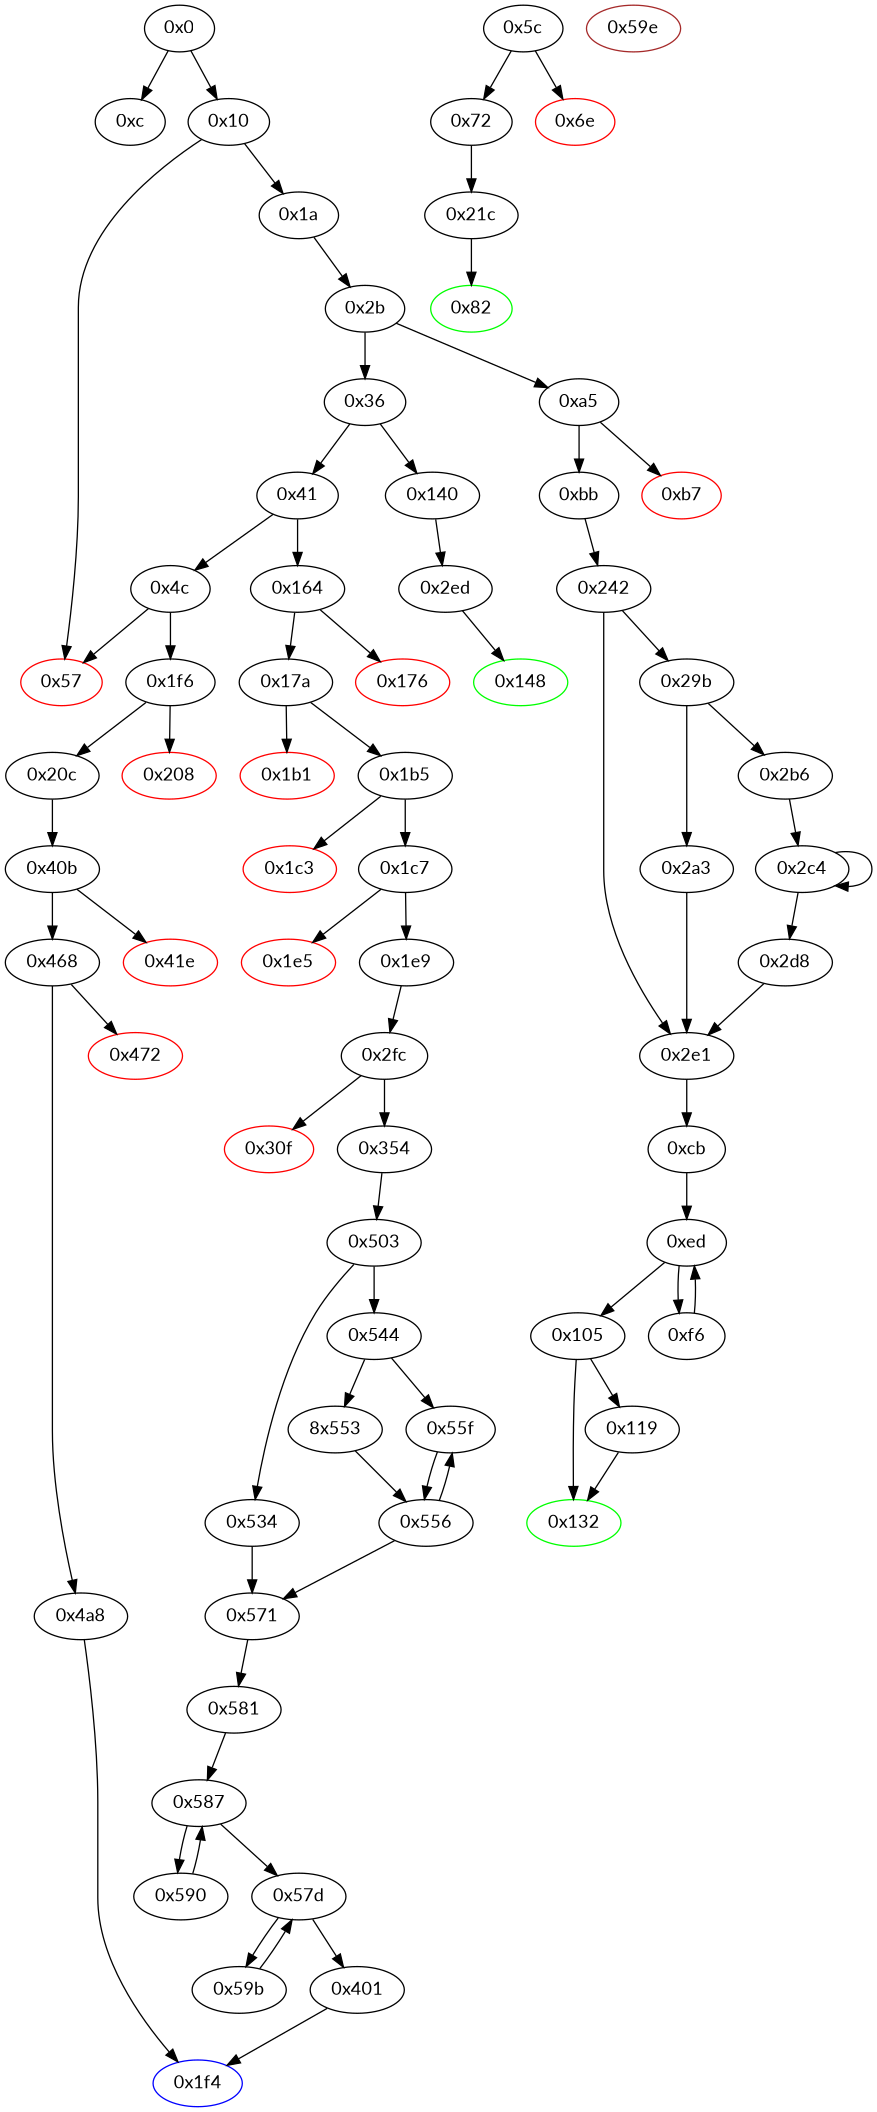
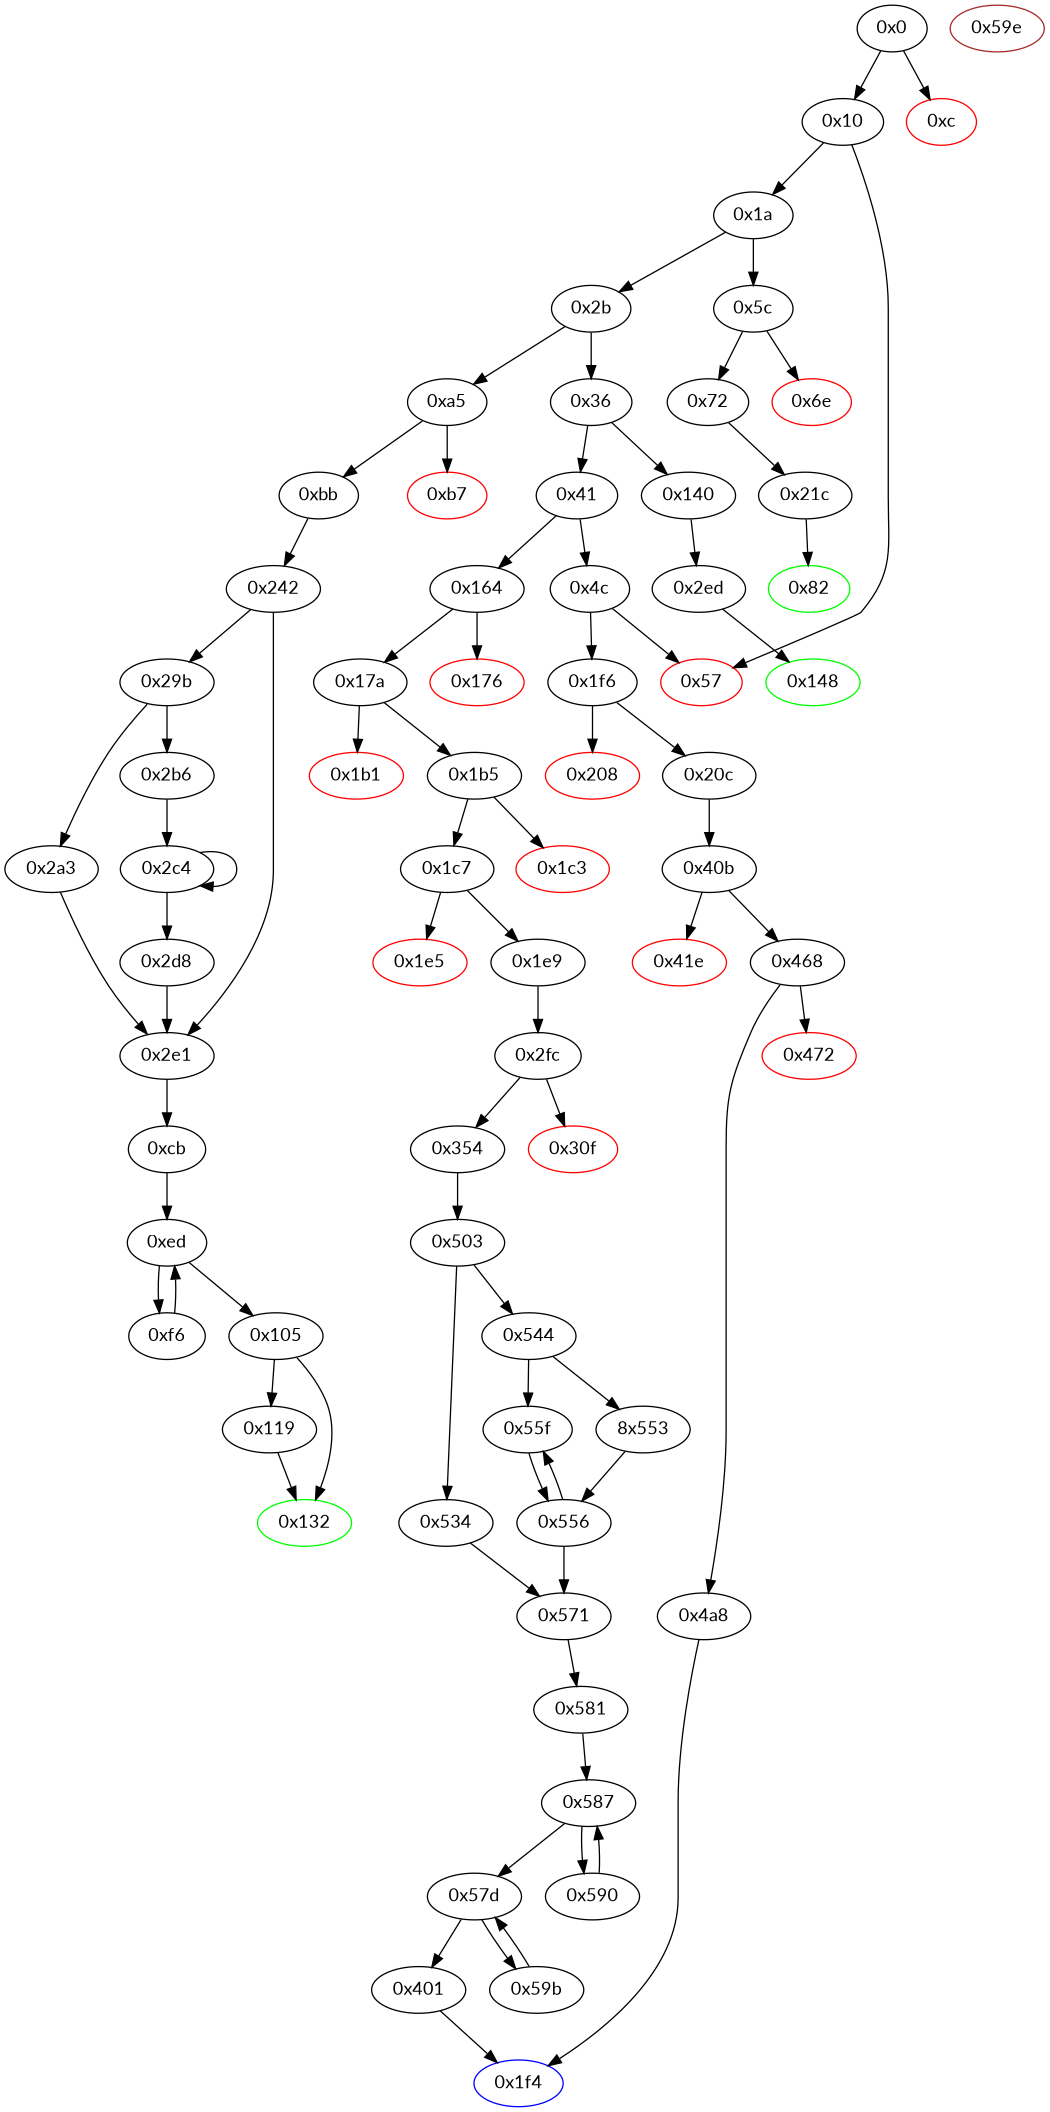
(130, 122) -> (941, 122)
none -> (753, 256)
